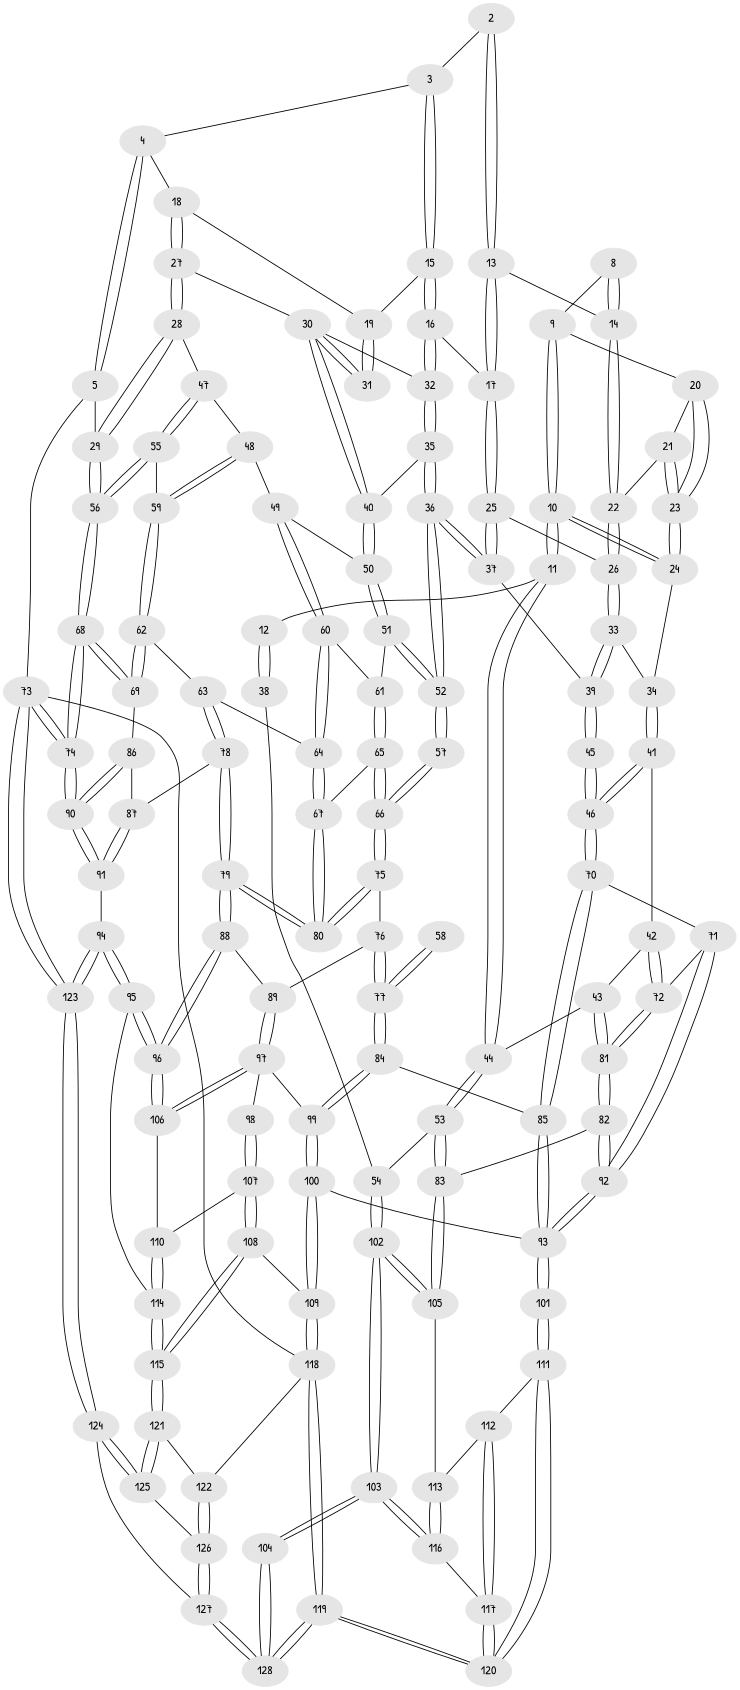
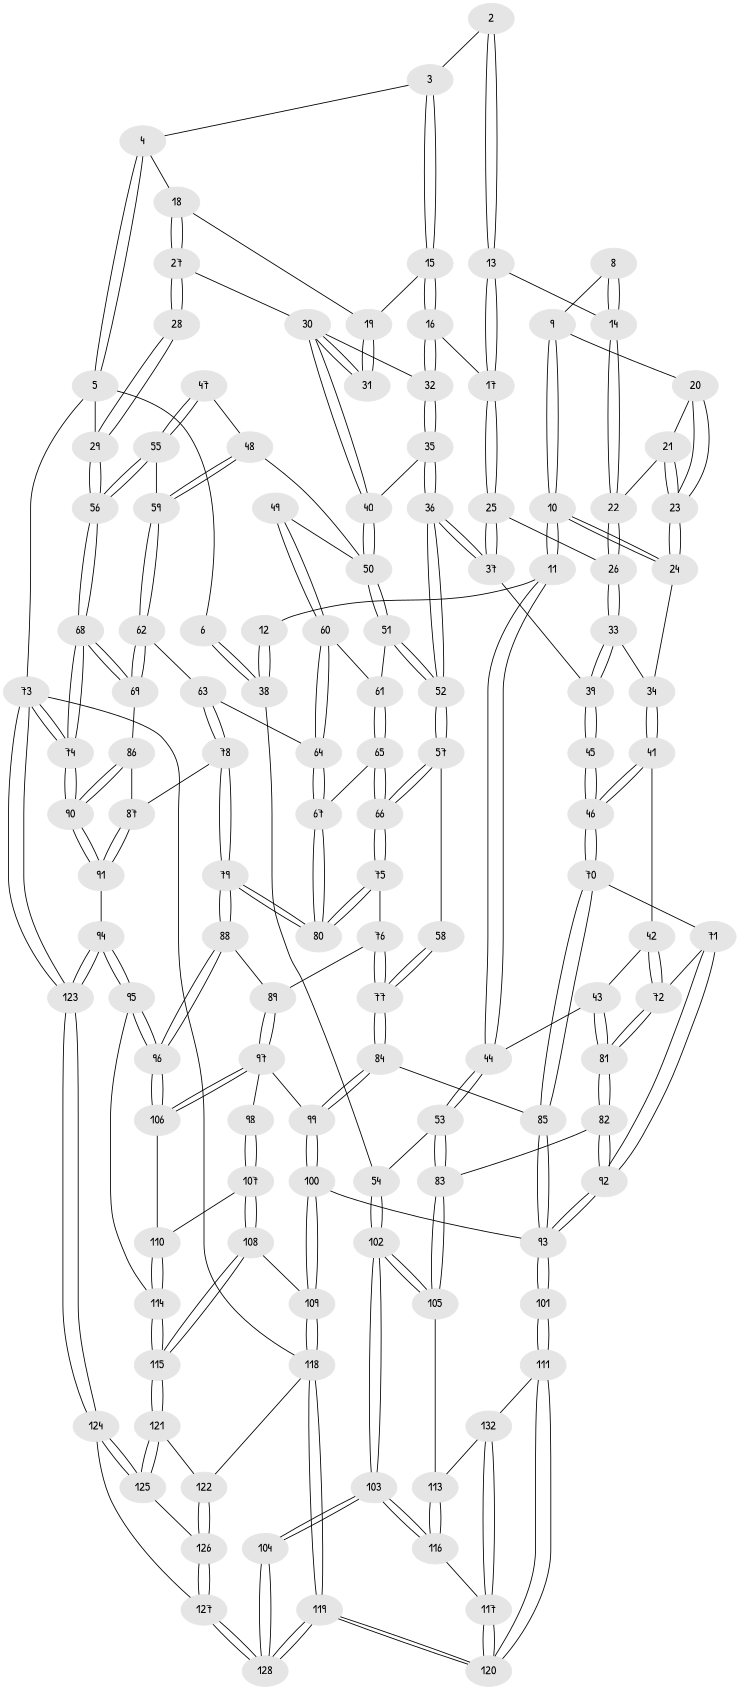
(190, 355) -> none
(263, 478) -> (316, 503)
none -> (203, 631)
none -> (441, 845)
(489, 1426) -> (489, 1426)
